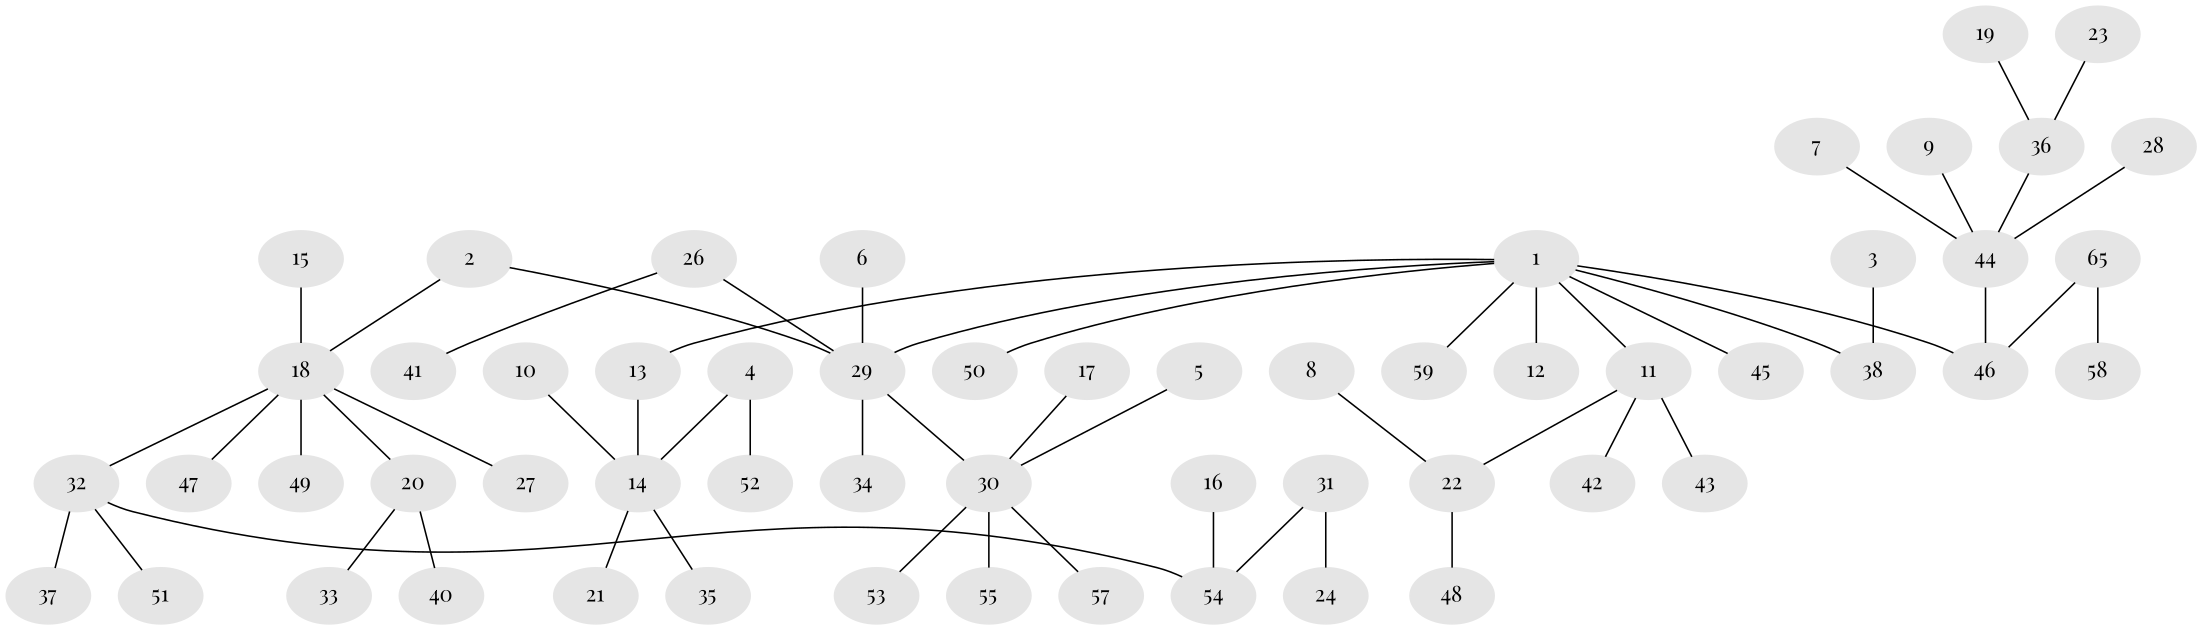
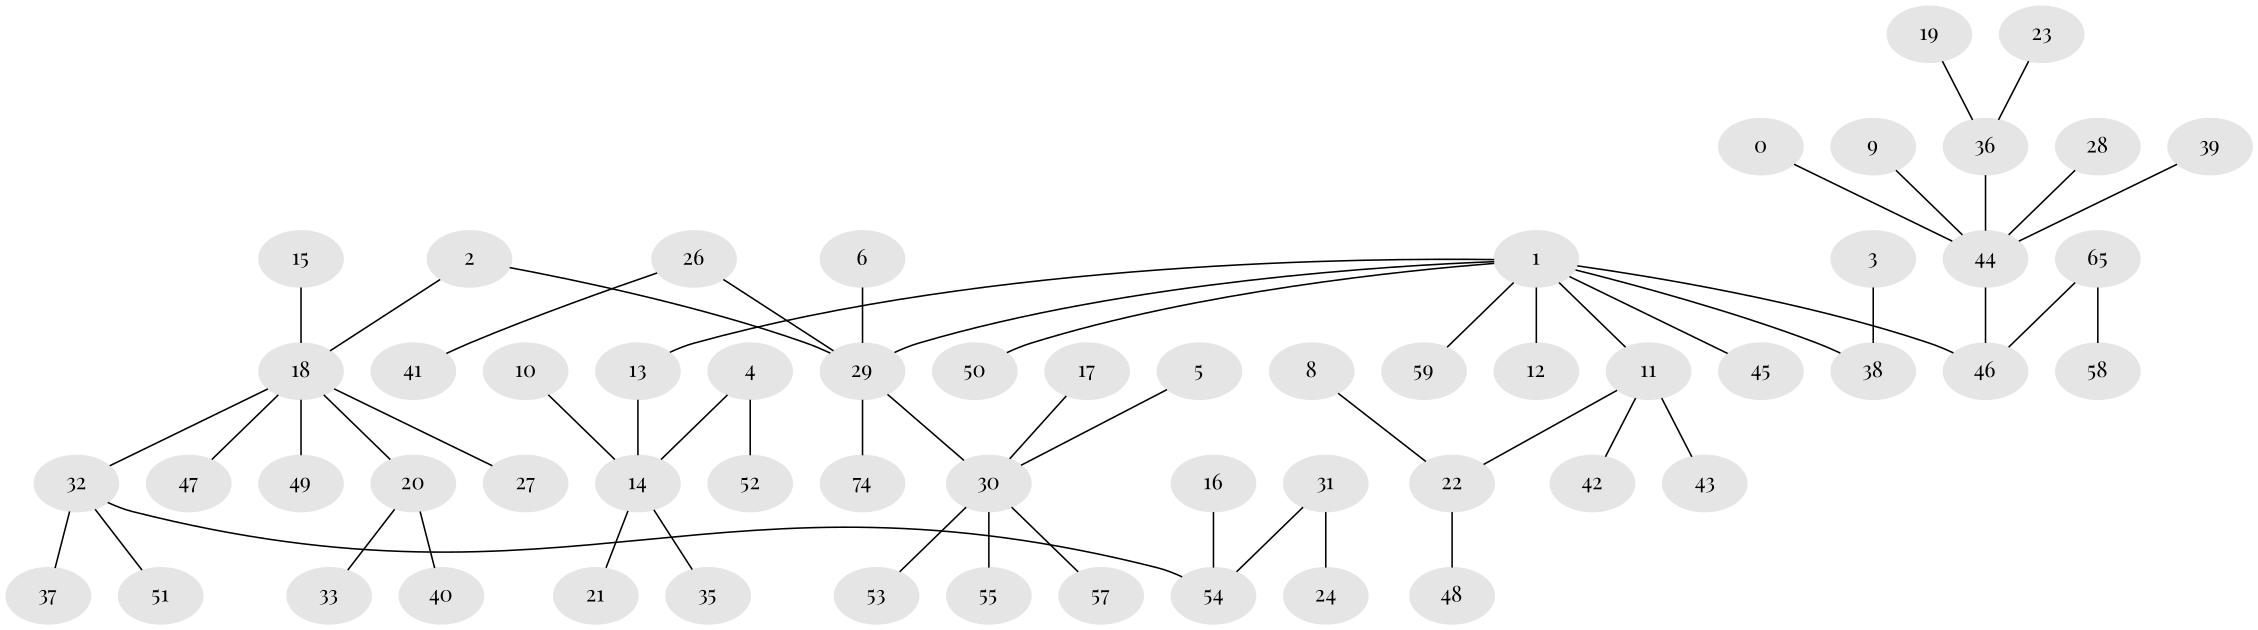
(1817, 147) -> (1761, 147)
none -> (2210, 147)
(863, 484) -> (863, 484)
